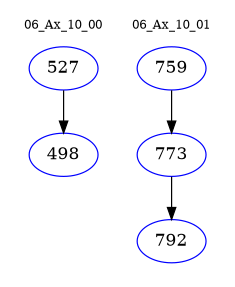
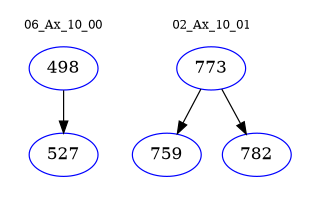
(172, 26) -> (212, 26)
(64, 106) -> (64, 106)
(172, 106) -> (192, 106)
(172, 241) -> (257, 155)
